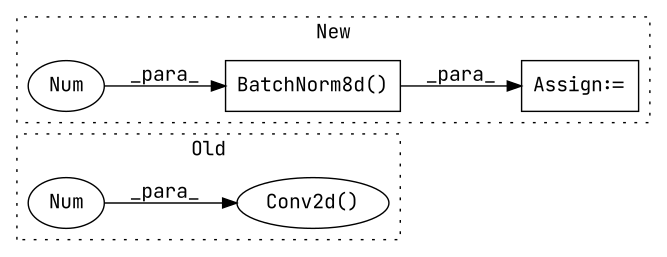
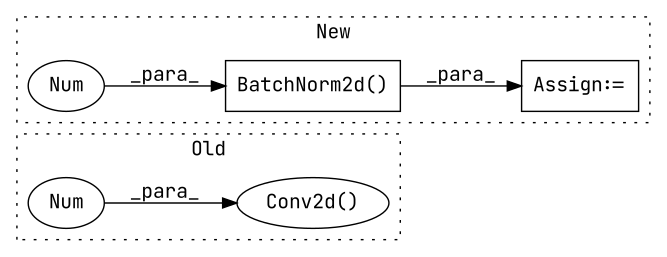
(313, 86) -> (313, 86)
